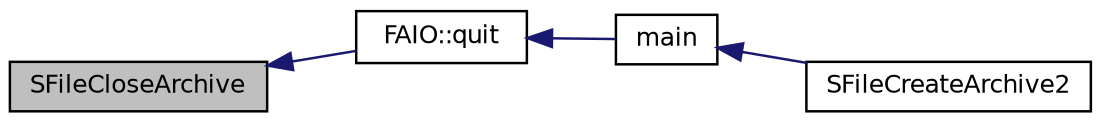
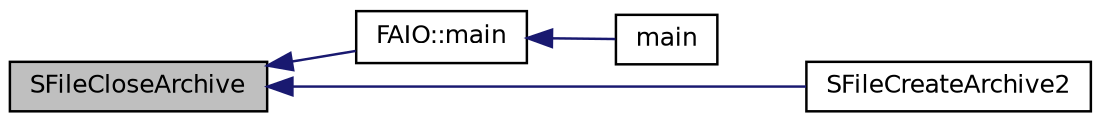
(442, 37) -> (442, 37)
(774, 57) -> (549, 87)
